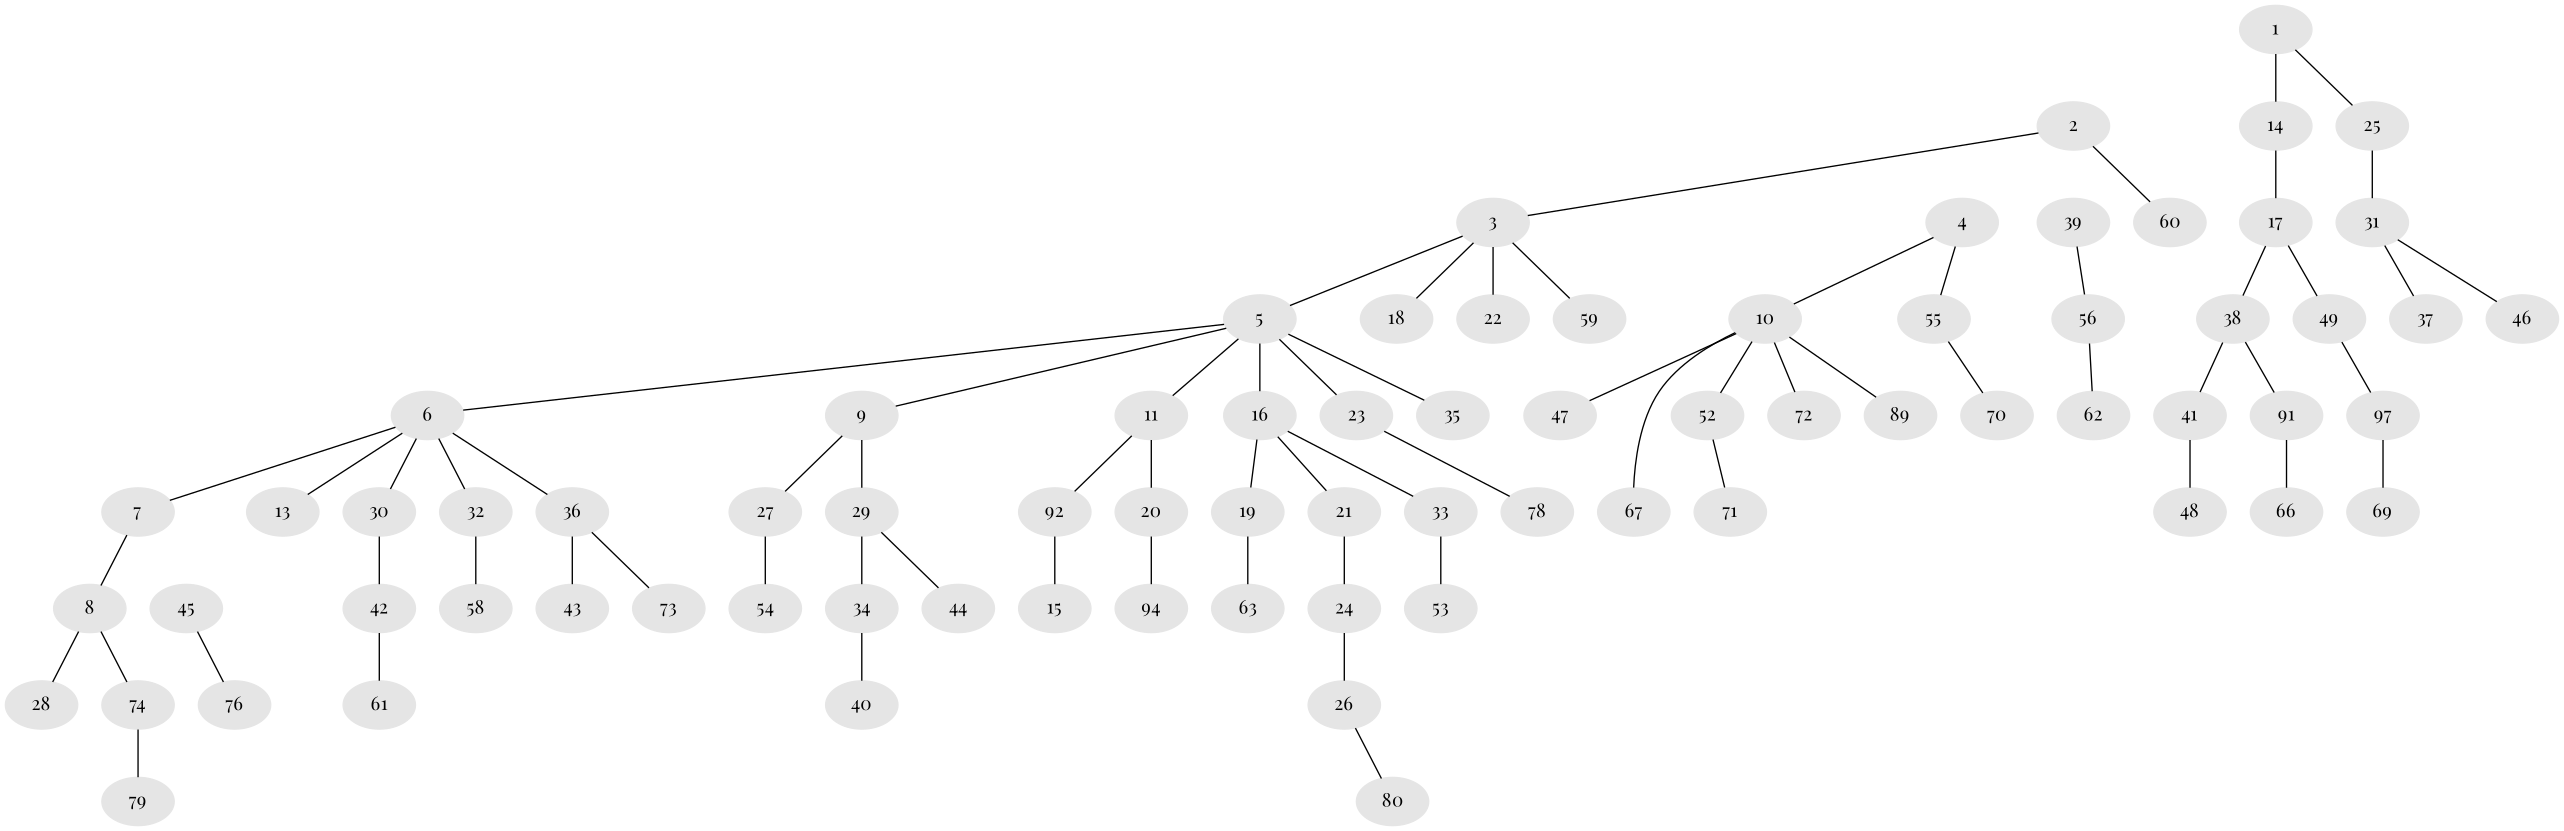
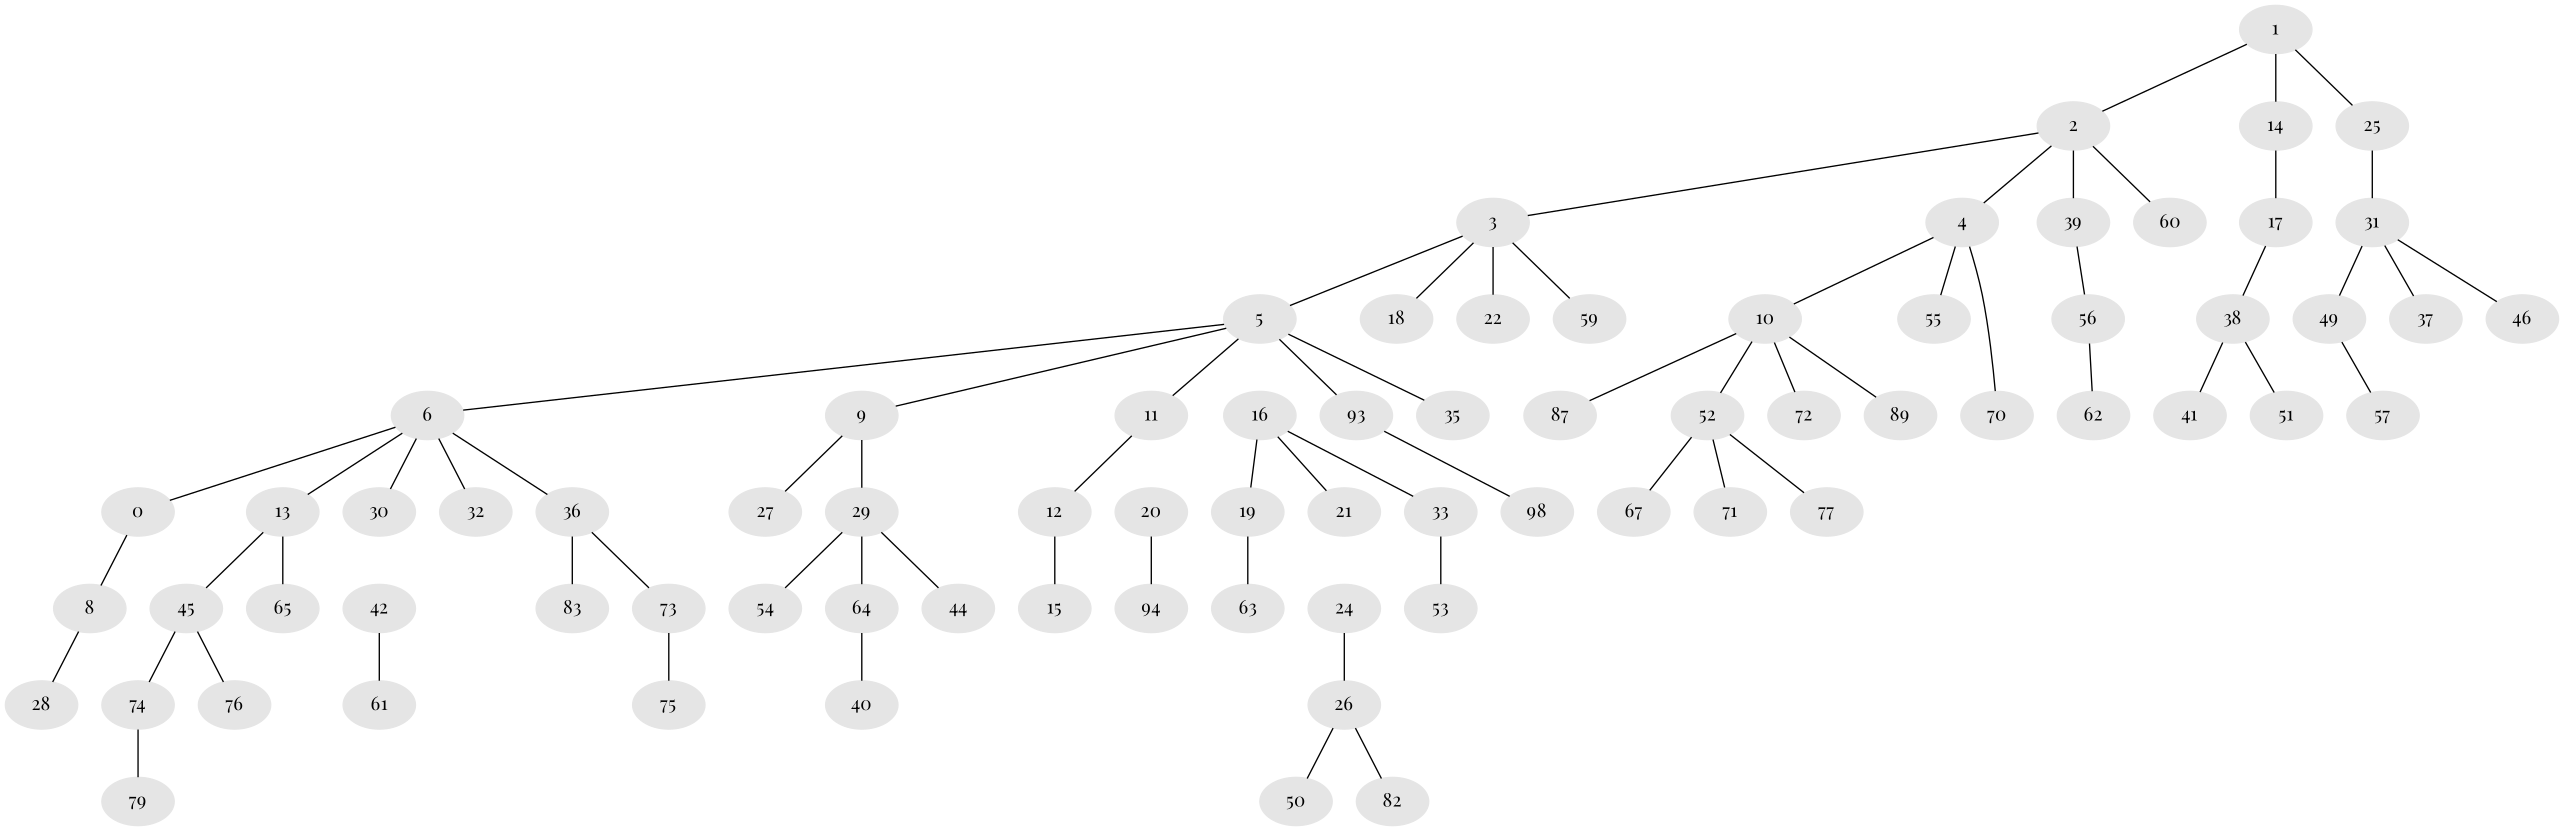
none -> (2175, 78)
none -> (2018, 174)
none -> (2073, 174)
(2303, 271) -> (2351, 271)
(1260, 367) -> none
(1966, 367) -> (1986, 318)
(1658, 393) -> (1671, 464)
(1356, 415) -> (1356, 415)
(1560, 415) -> (1560, 415)
(2287, 415) -> (2287, 415)
(2383, 415) -> (2383, 415)
(1151, 464) -> none
(138, 512) -> (138, 512)
(1055, 512) -> (1055, 512)
(1537, 512) -> (1537, 512)
none -> (1827, 512)
(2190, 512) -> none
(2287, 512) -> none
(2383, 512) -> none
none -> (235, 560)
(379, 560) -> none
(765, 560) -> (814, 560)
(1344, 560) -> none
none -> (283, 608)
(476, 608) -> none
(572, 608) -> (572, 608)
(862, 608) -> (862, 608)
(114, 657) -> (162, 657)
none -> (669, 705)
none -> (1296, 801)
(1393, 801) -> (1393, 801)
